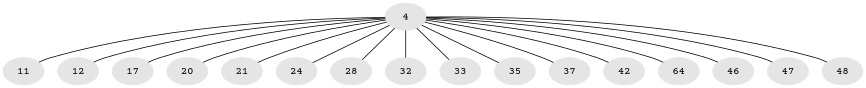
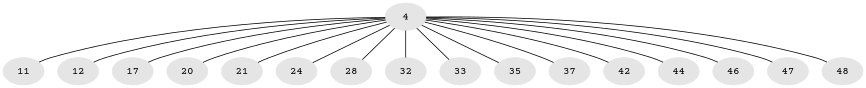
(679, 71) -> (679, 71)
